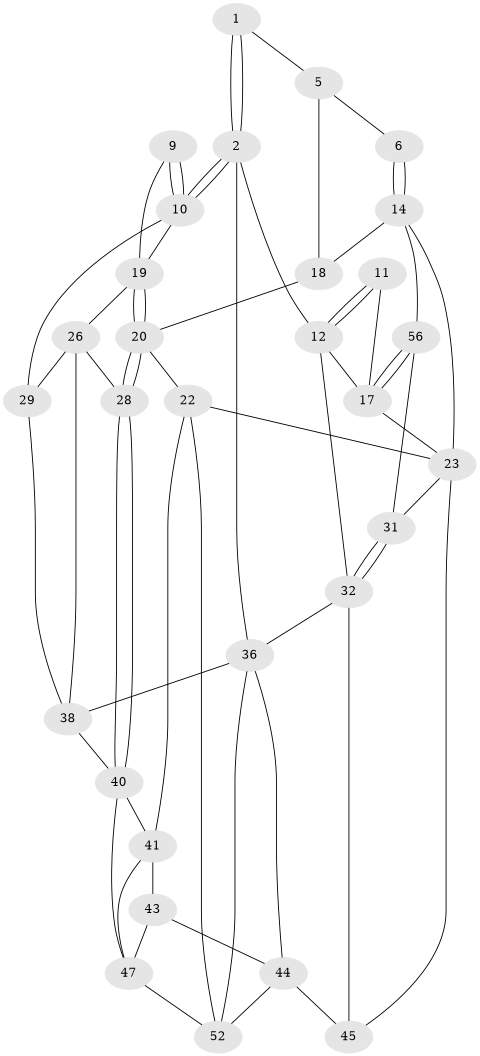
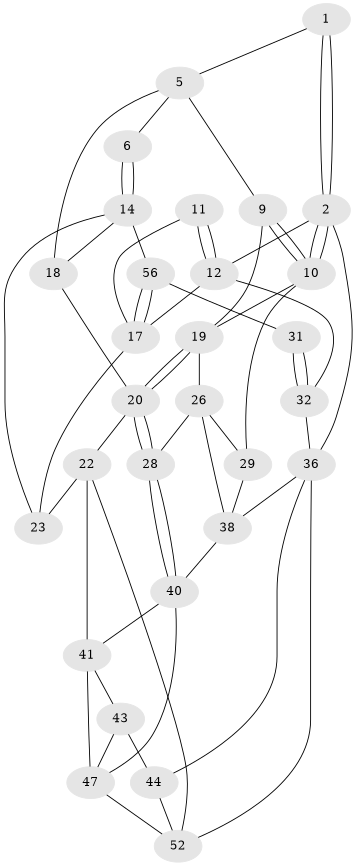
none -> (221, 147)
(422, 496) -> none
(349, 1037) -> none
